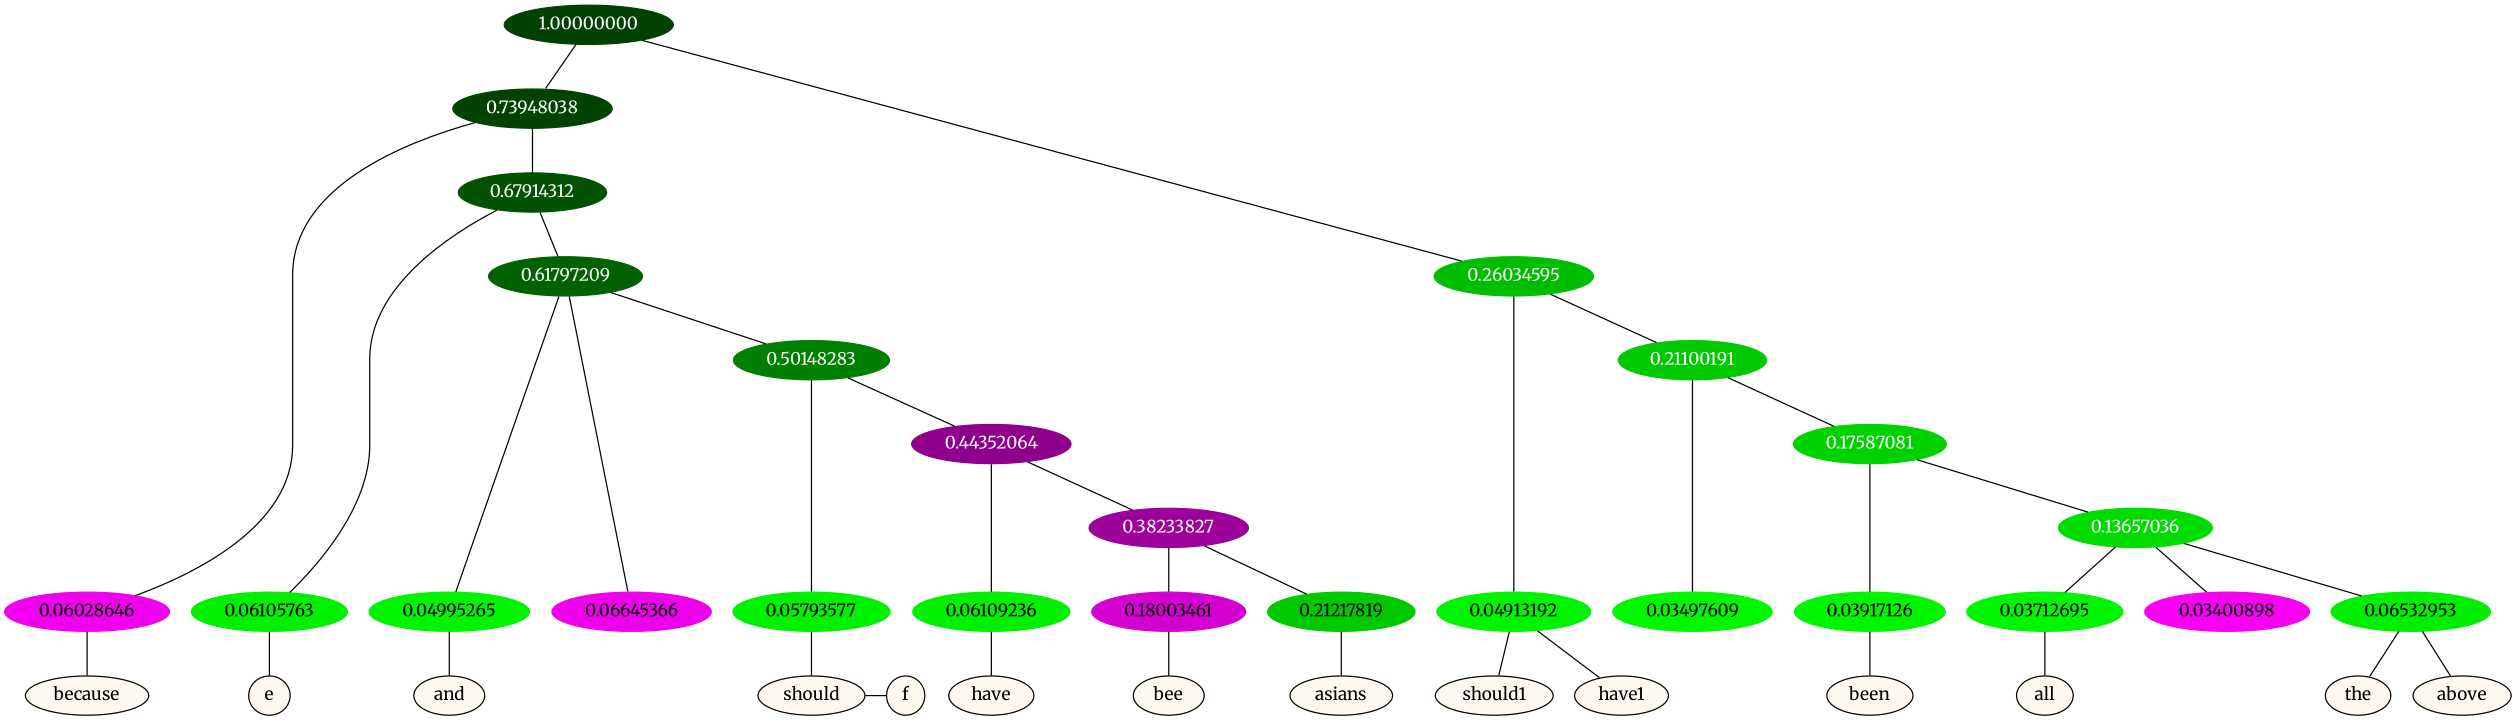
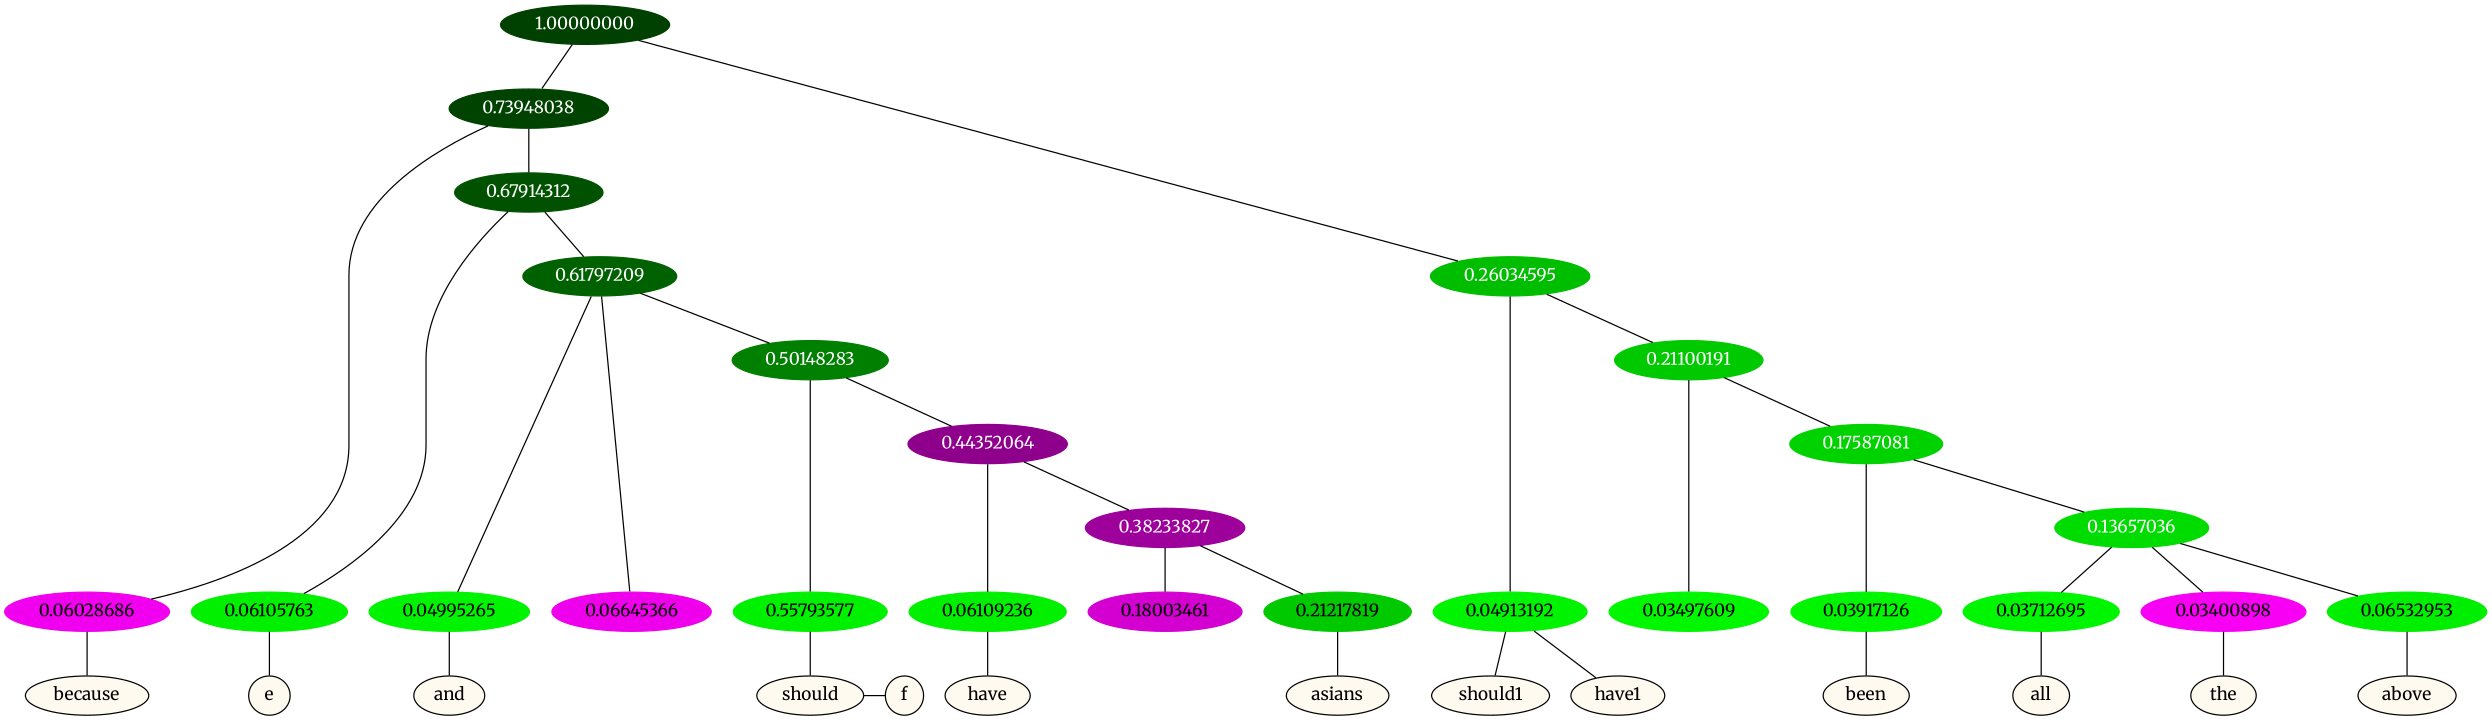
(87, 612) -> (87, 612)
(811, 612) -> (810, 612)
(2384, 654) -> (2224, 654)
(1169, 696) -> none
